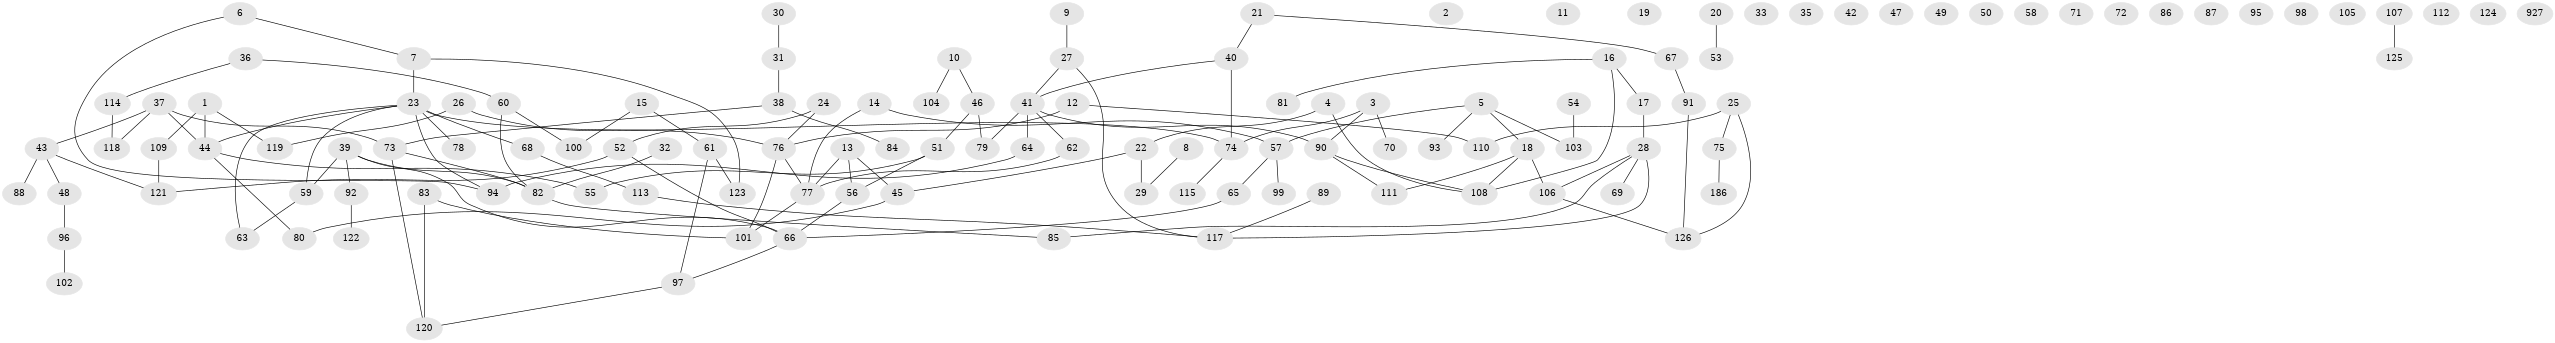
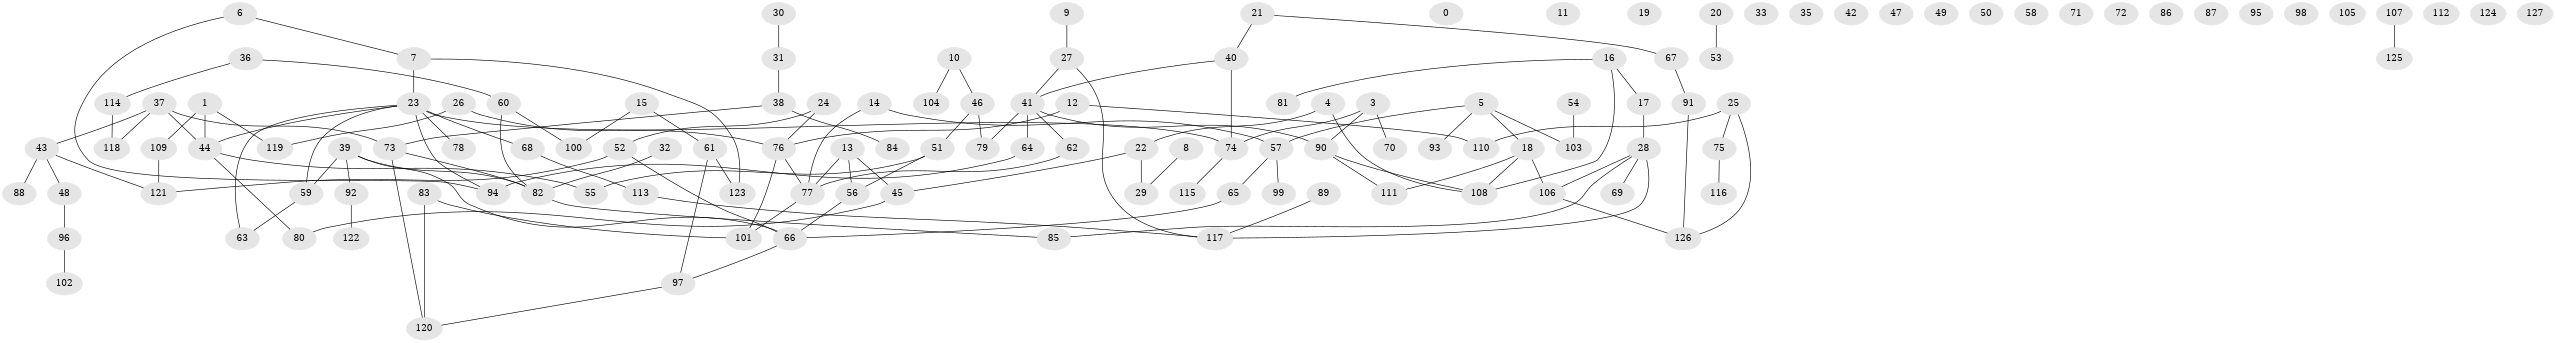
(1446, 14) -> (1446, 14)
(2535, 14) -> (2535, 14)
(1719, 194) -> (1719, 194)
